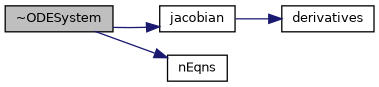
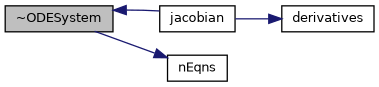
(130, 28) -> (143, 10)
